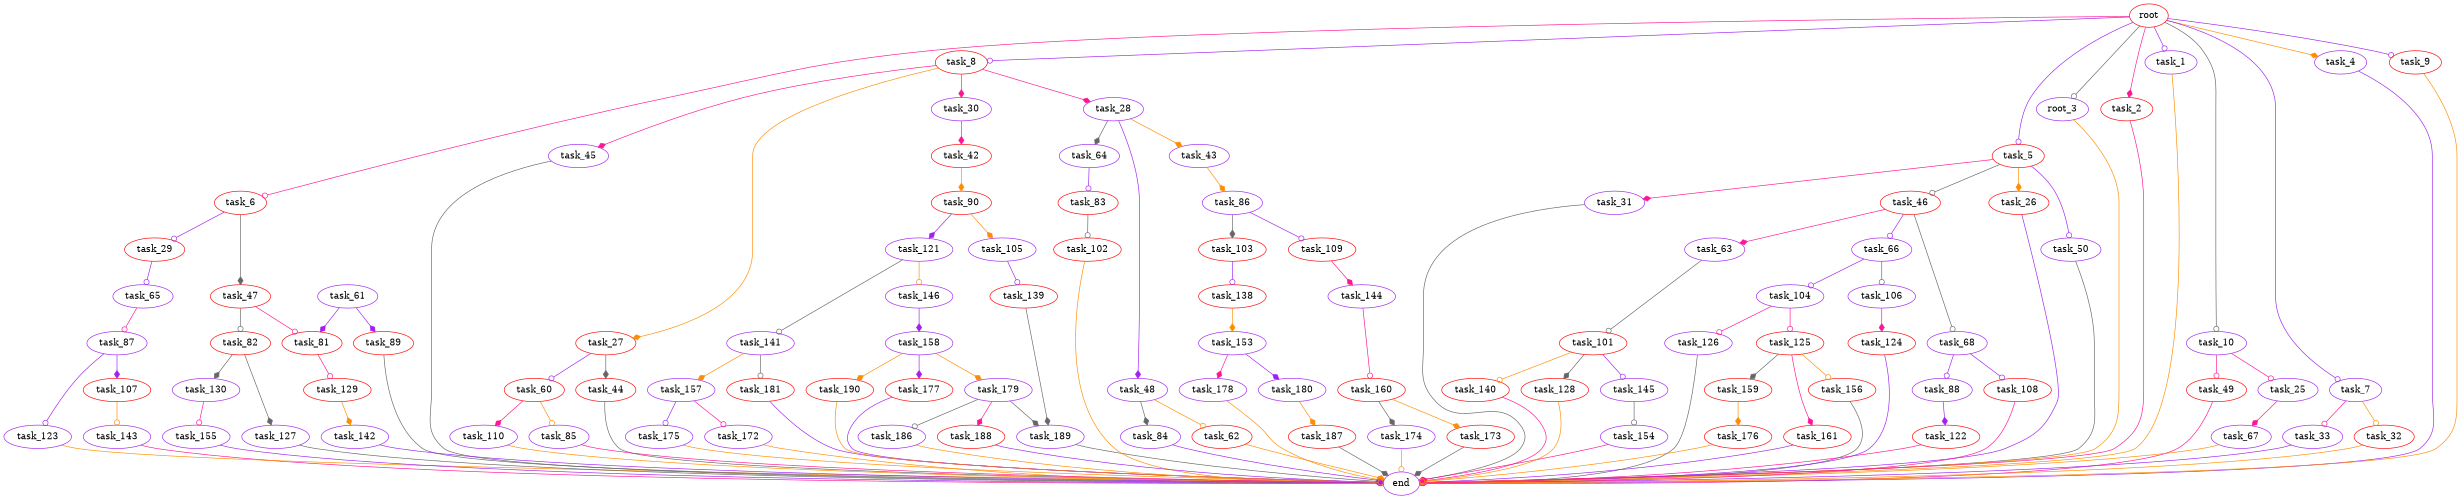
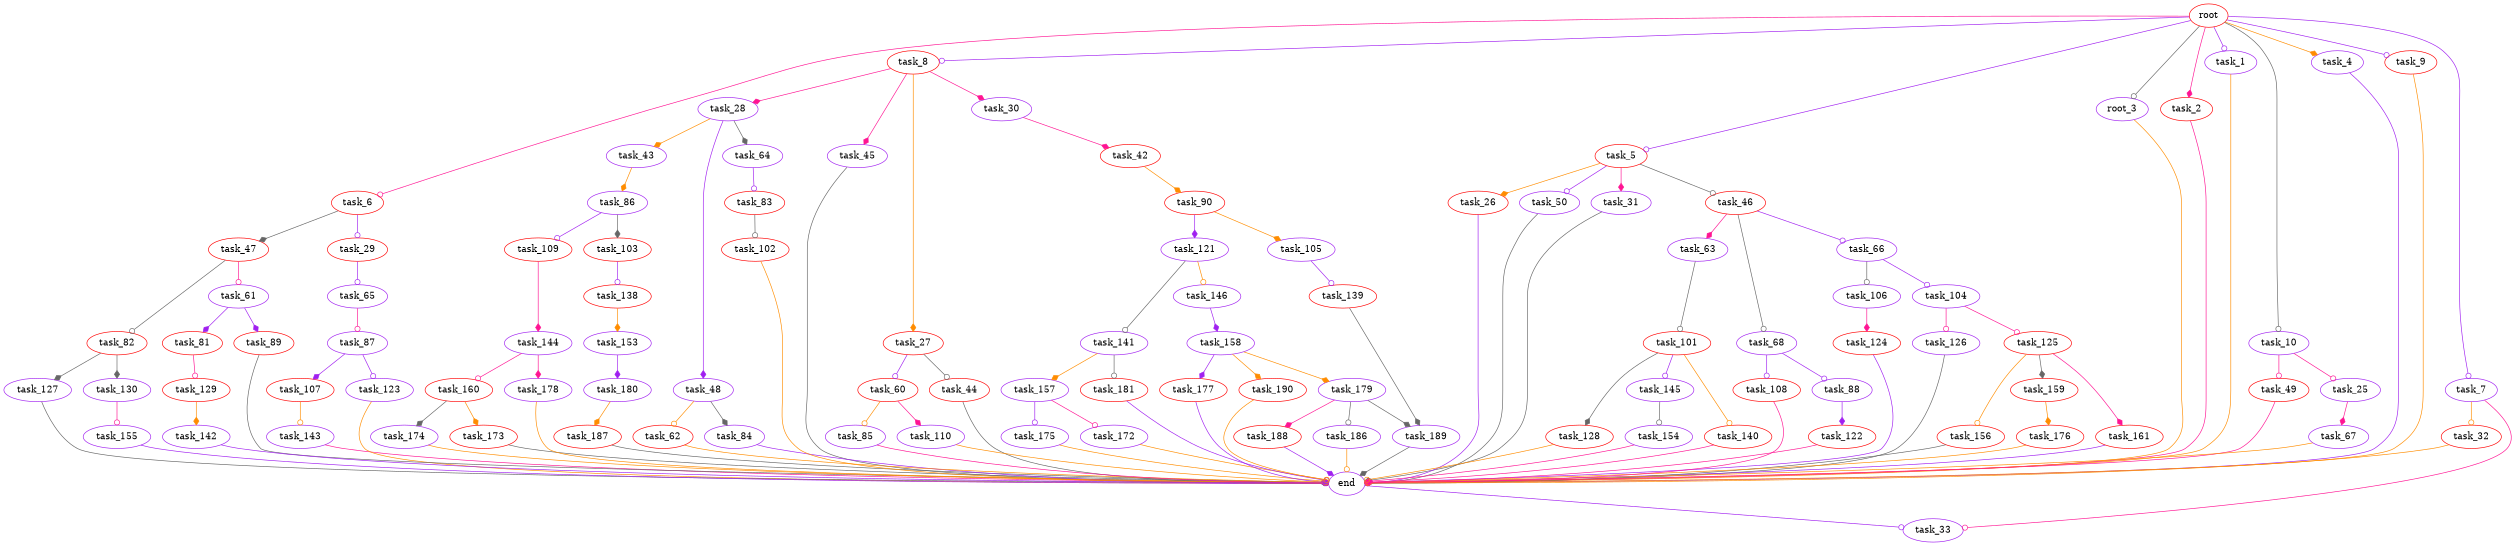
(274, 318) -> (239, 270)
(606, 363) -> (934, 365)
(1224, 363) -> (538, 363)
(1859, 476) -> (1632, 506)
